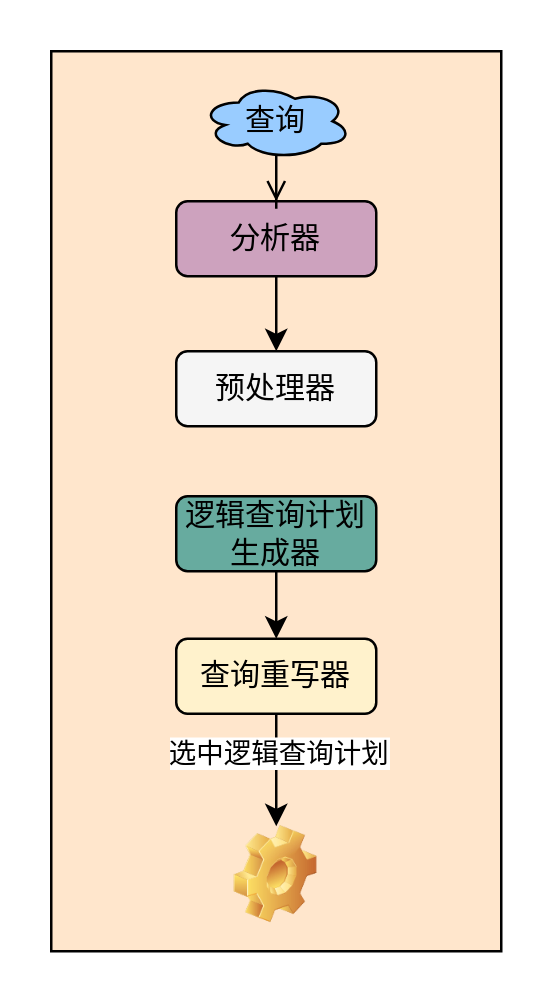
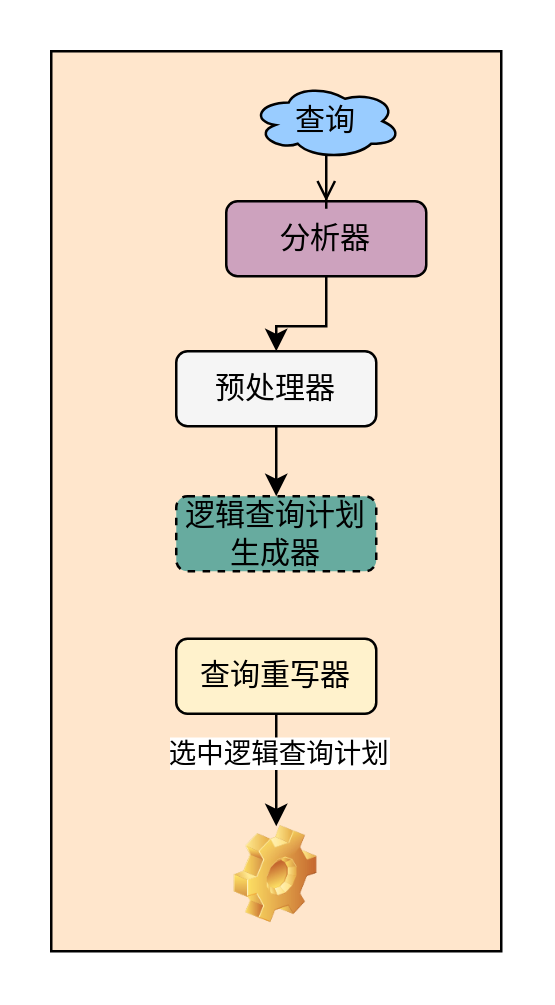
(276, 121) -> (326, 121)
(276, 239) -> (326, 239)
none -> (276, 469)
(276, 534) -> (276, 534)
(276, 613) -> none
